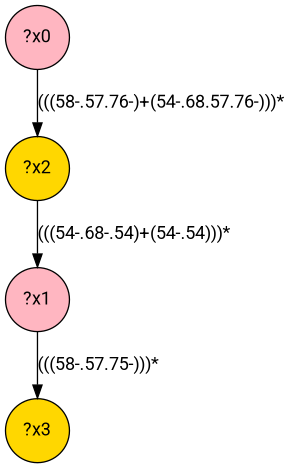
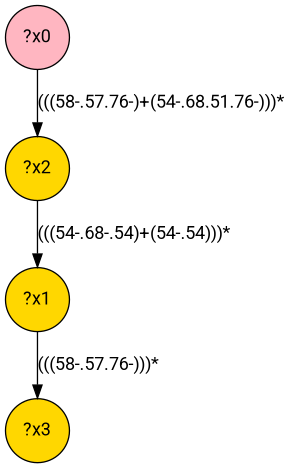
(161, 103) -> (161, 103)
(37, 300) -> (37, 300)
(99, 365) -> (99, 365)
